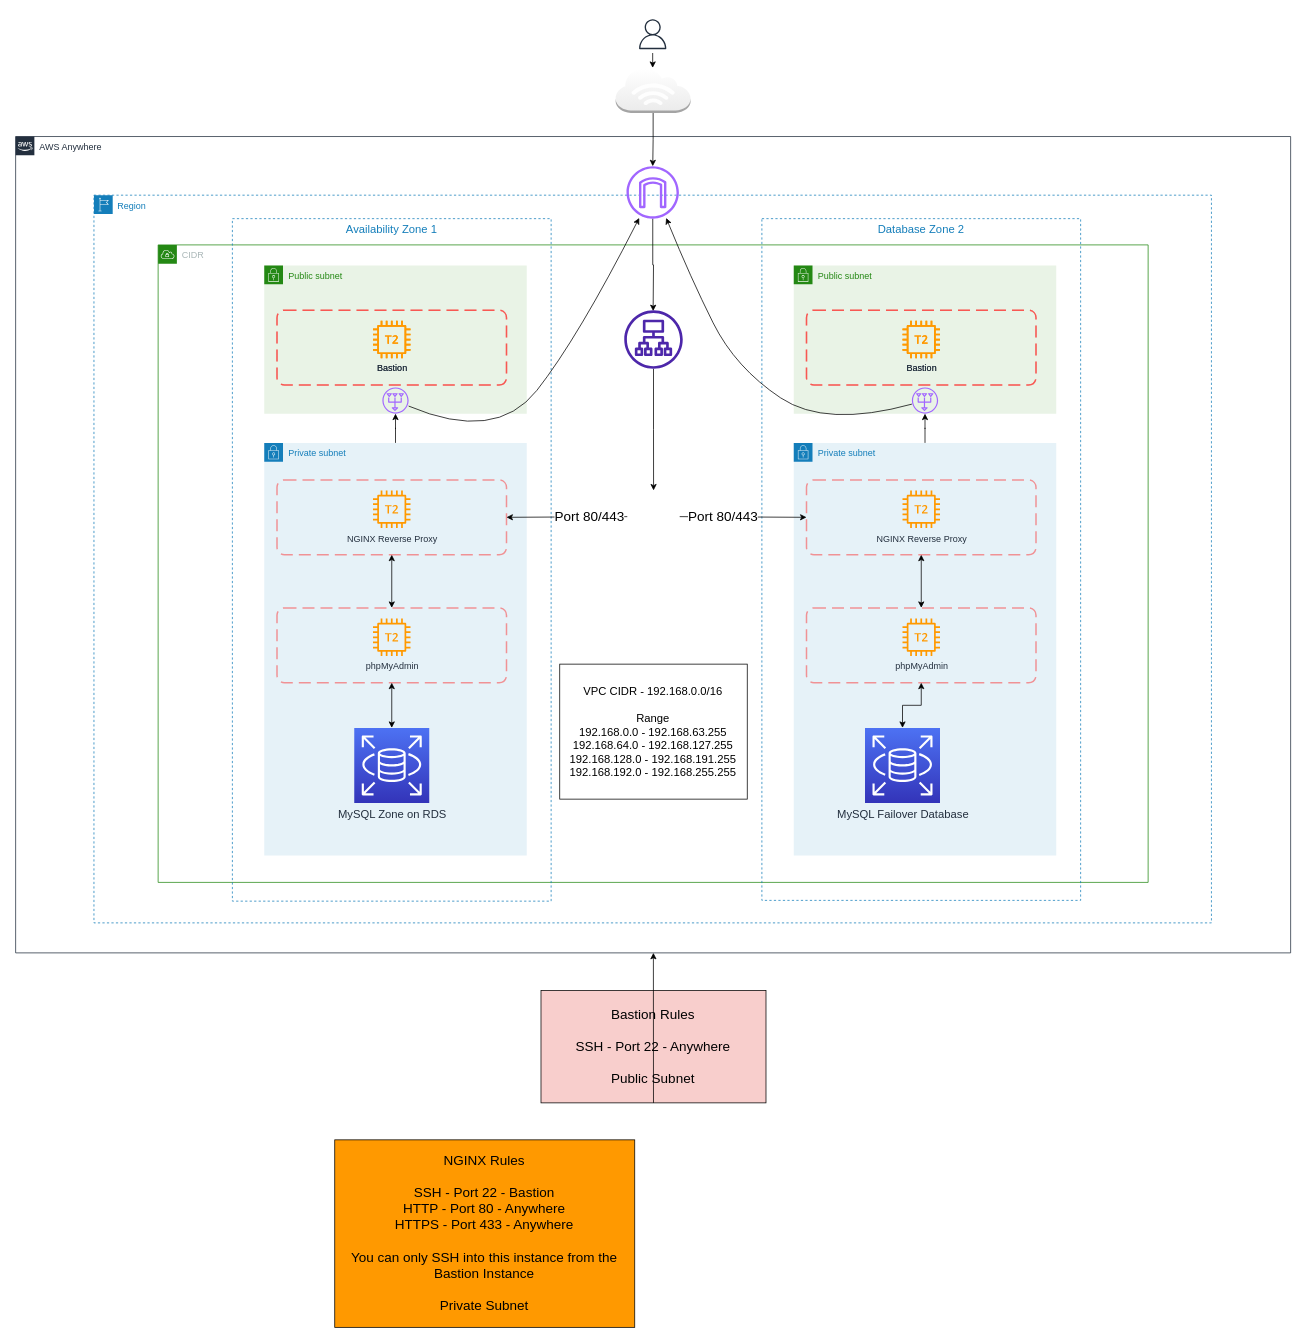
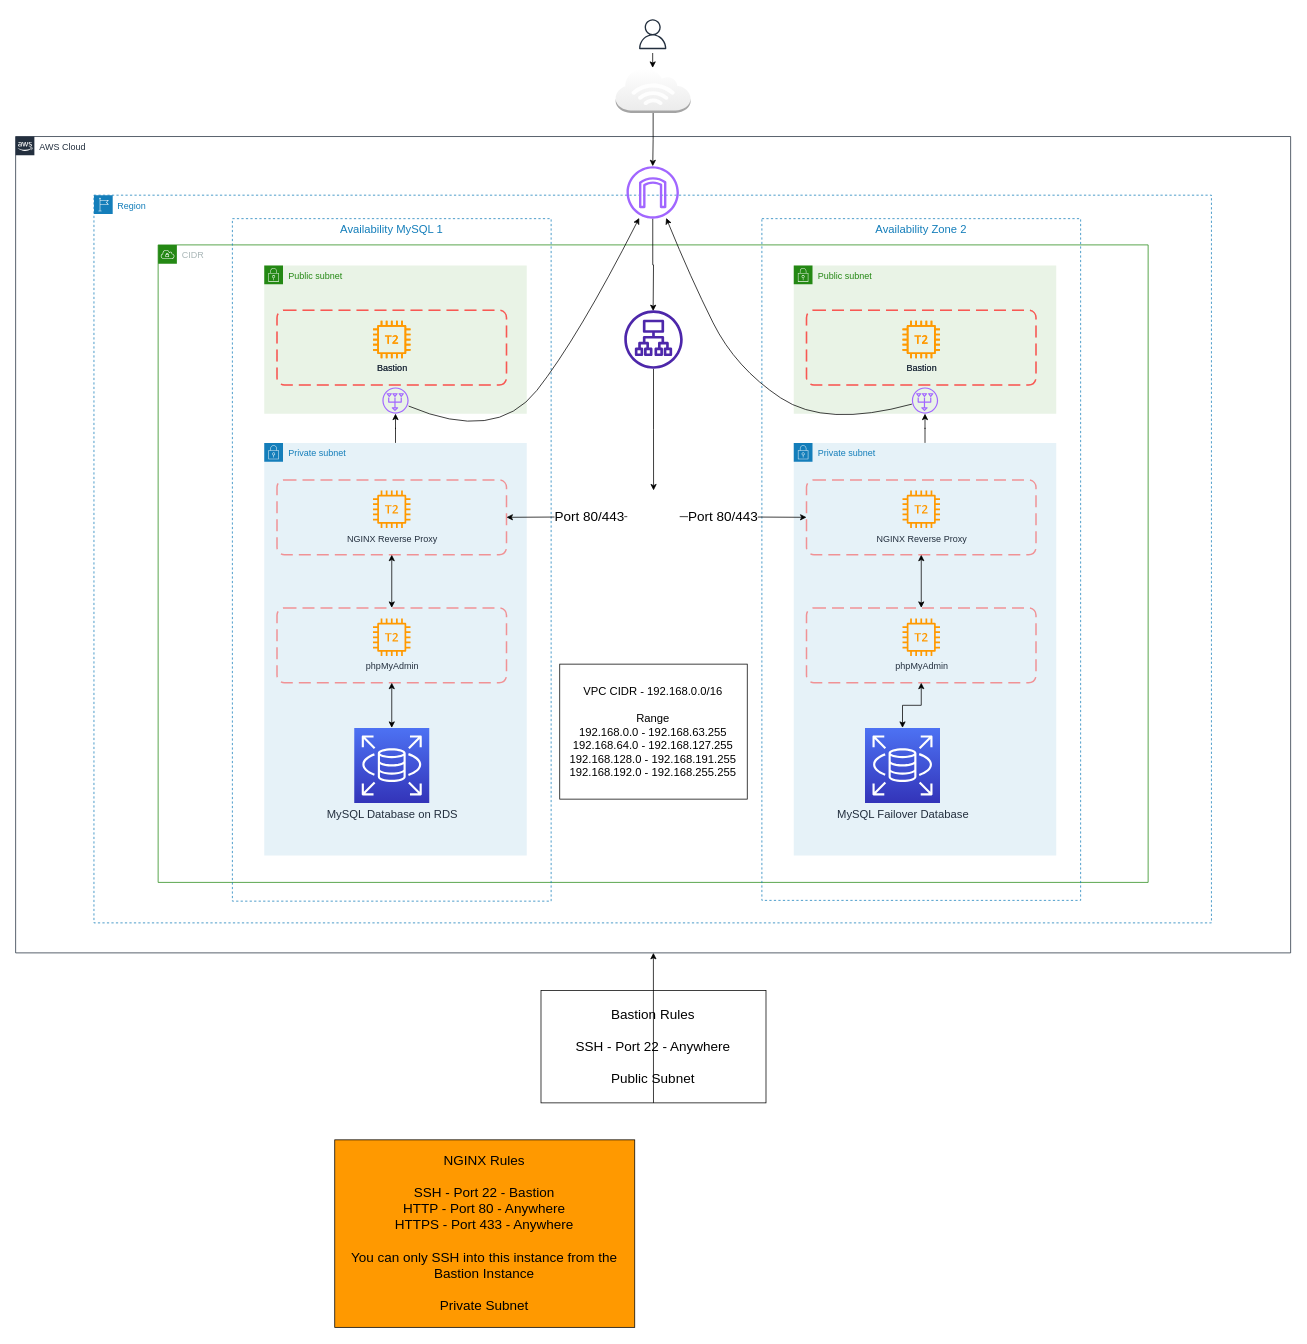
(68, 148) -> (60, 148)
(391, 229) -> (391, 229)
(921, 229) -> (921, 229)
(392, 814) -> (392, 814)
(653, 1047) -> (653, 1047)
